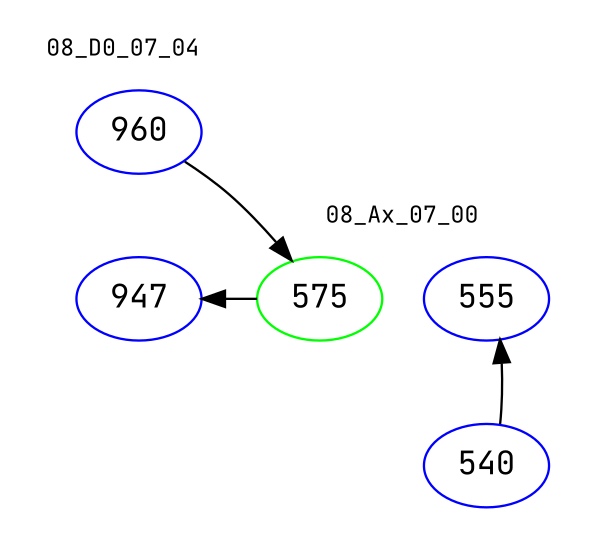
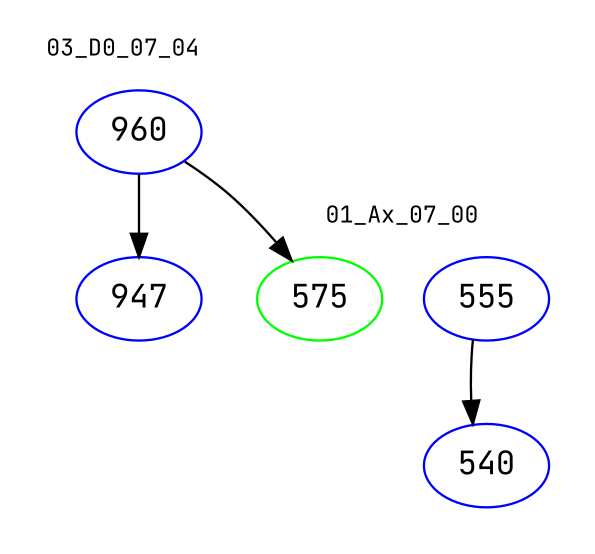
(124, 50) -> (124, 50)
(403, 217) -> (403, 217)
(241, 299) -> (139, 204)
(502, 394) -> (471, 370)
